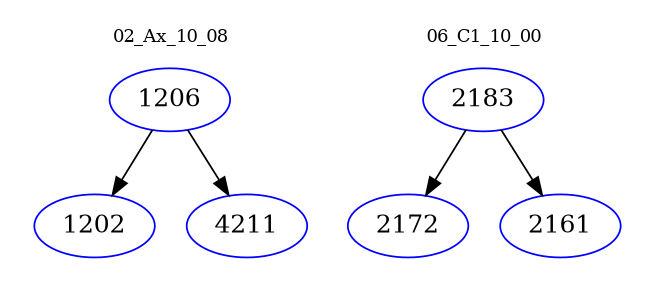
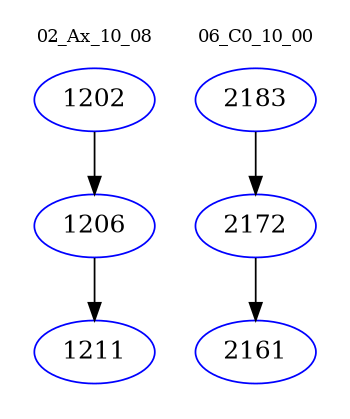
(484, 38) -> (256, 38)
(137, 155) -> (95, 154)
(517, 155) -> (256, 280)
(247, 226) -> (95, 352)
